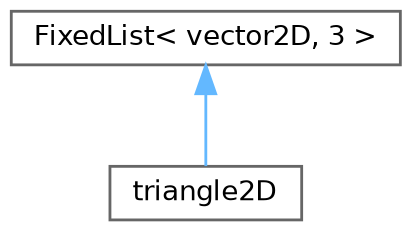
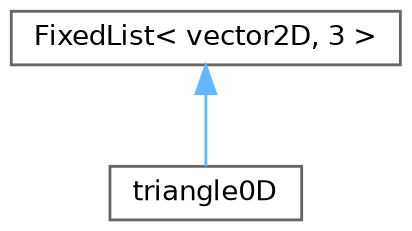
(206, 193) -> (206, 193)
